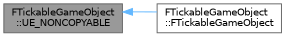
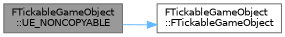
(145, 12) -> (135, 25)
